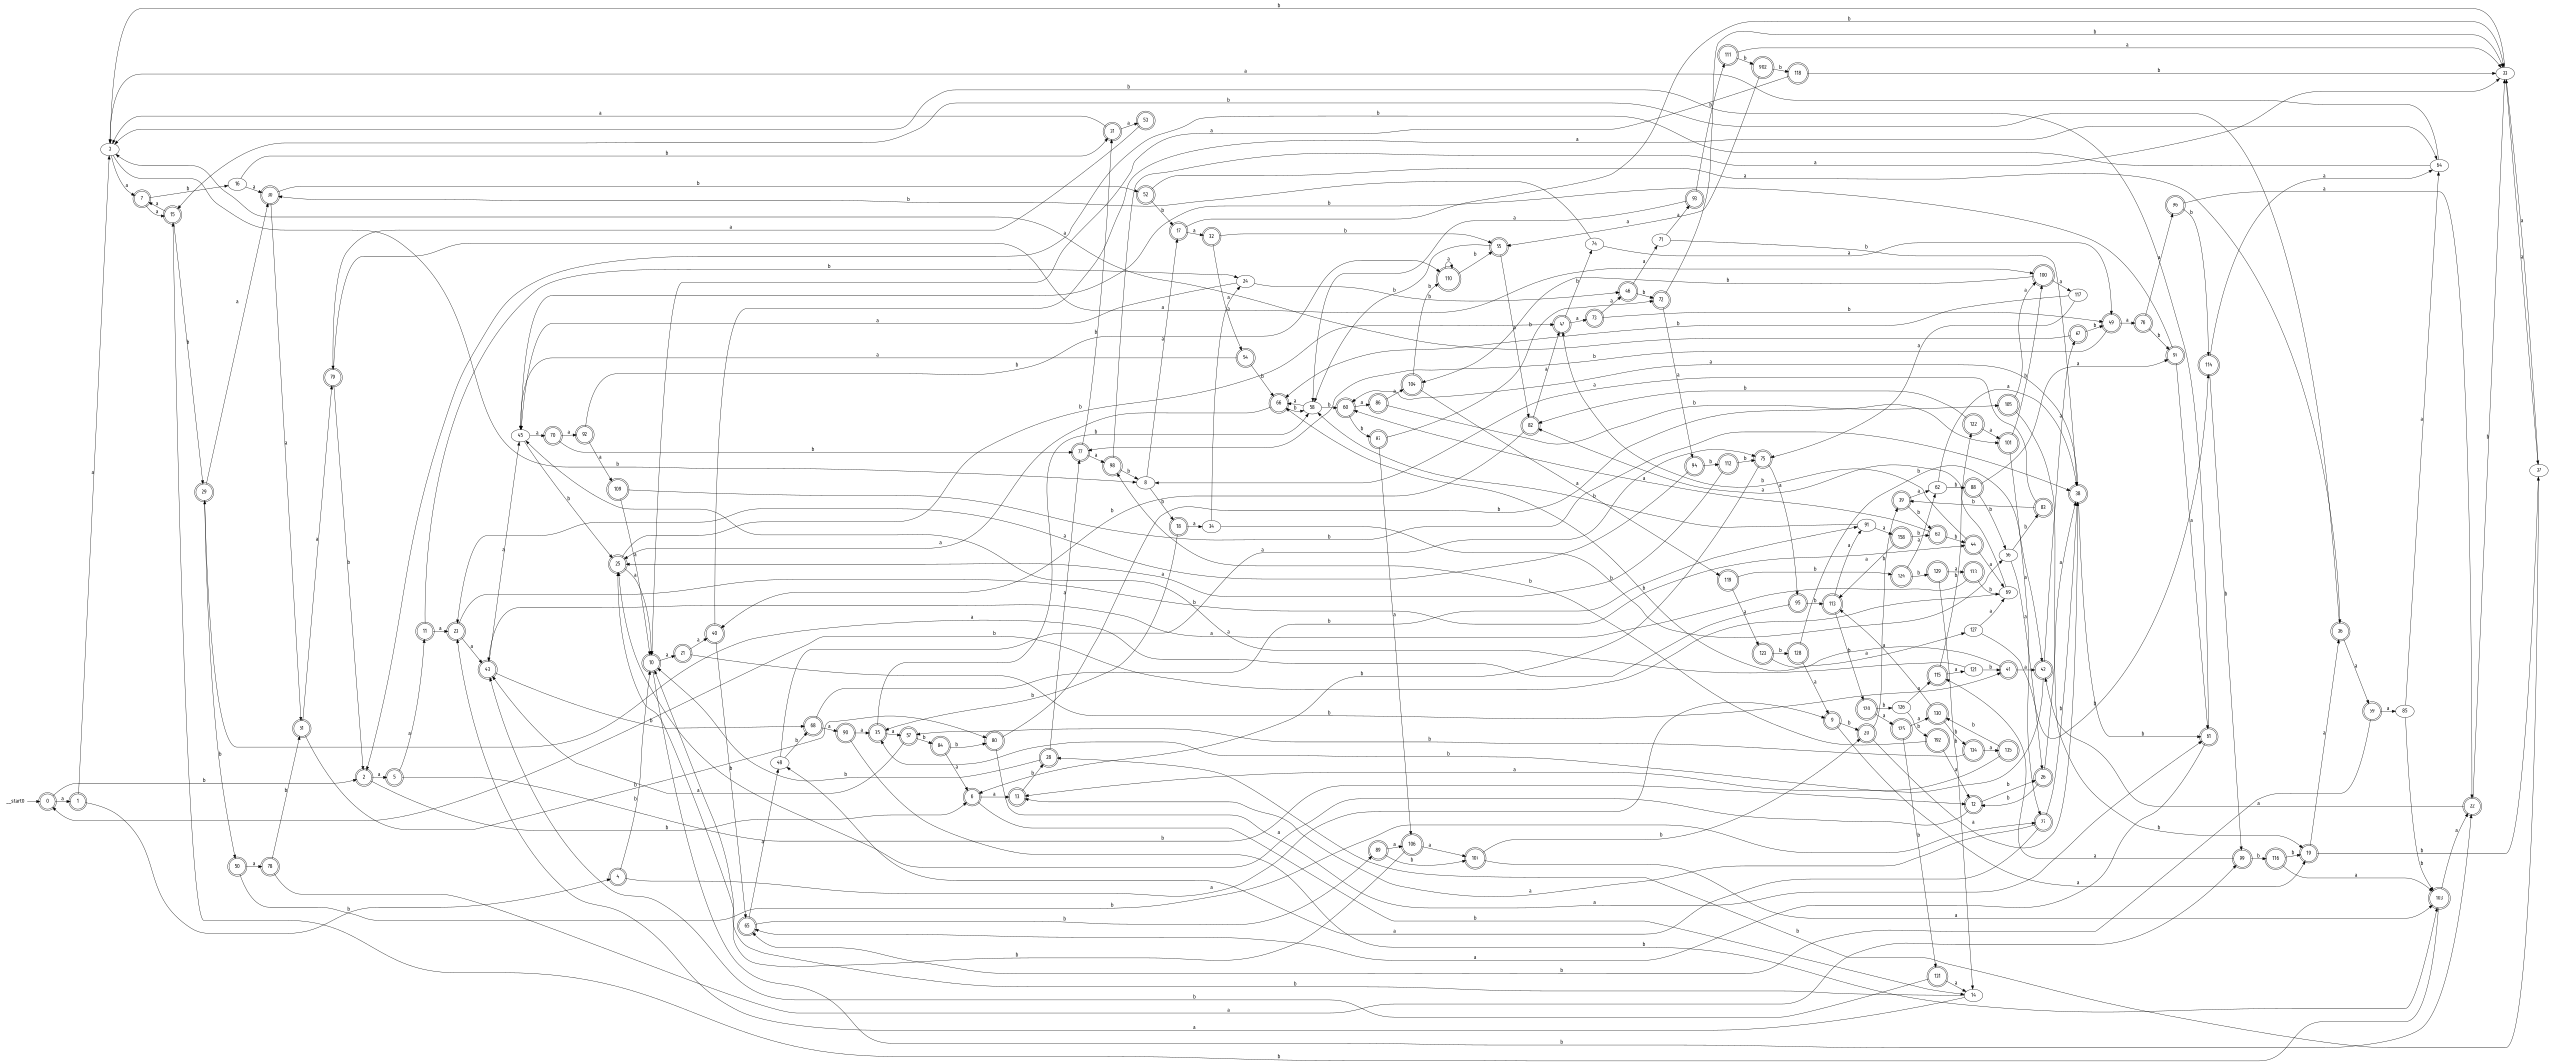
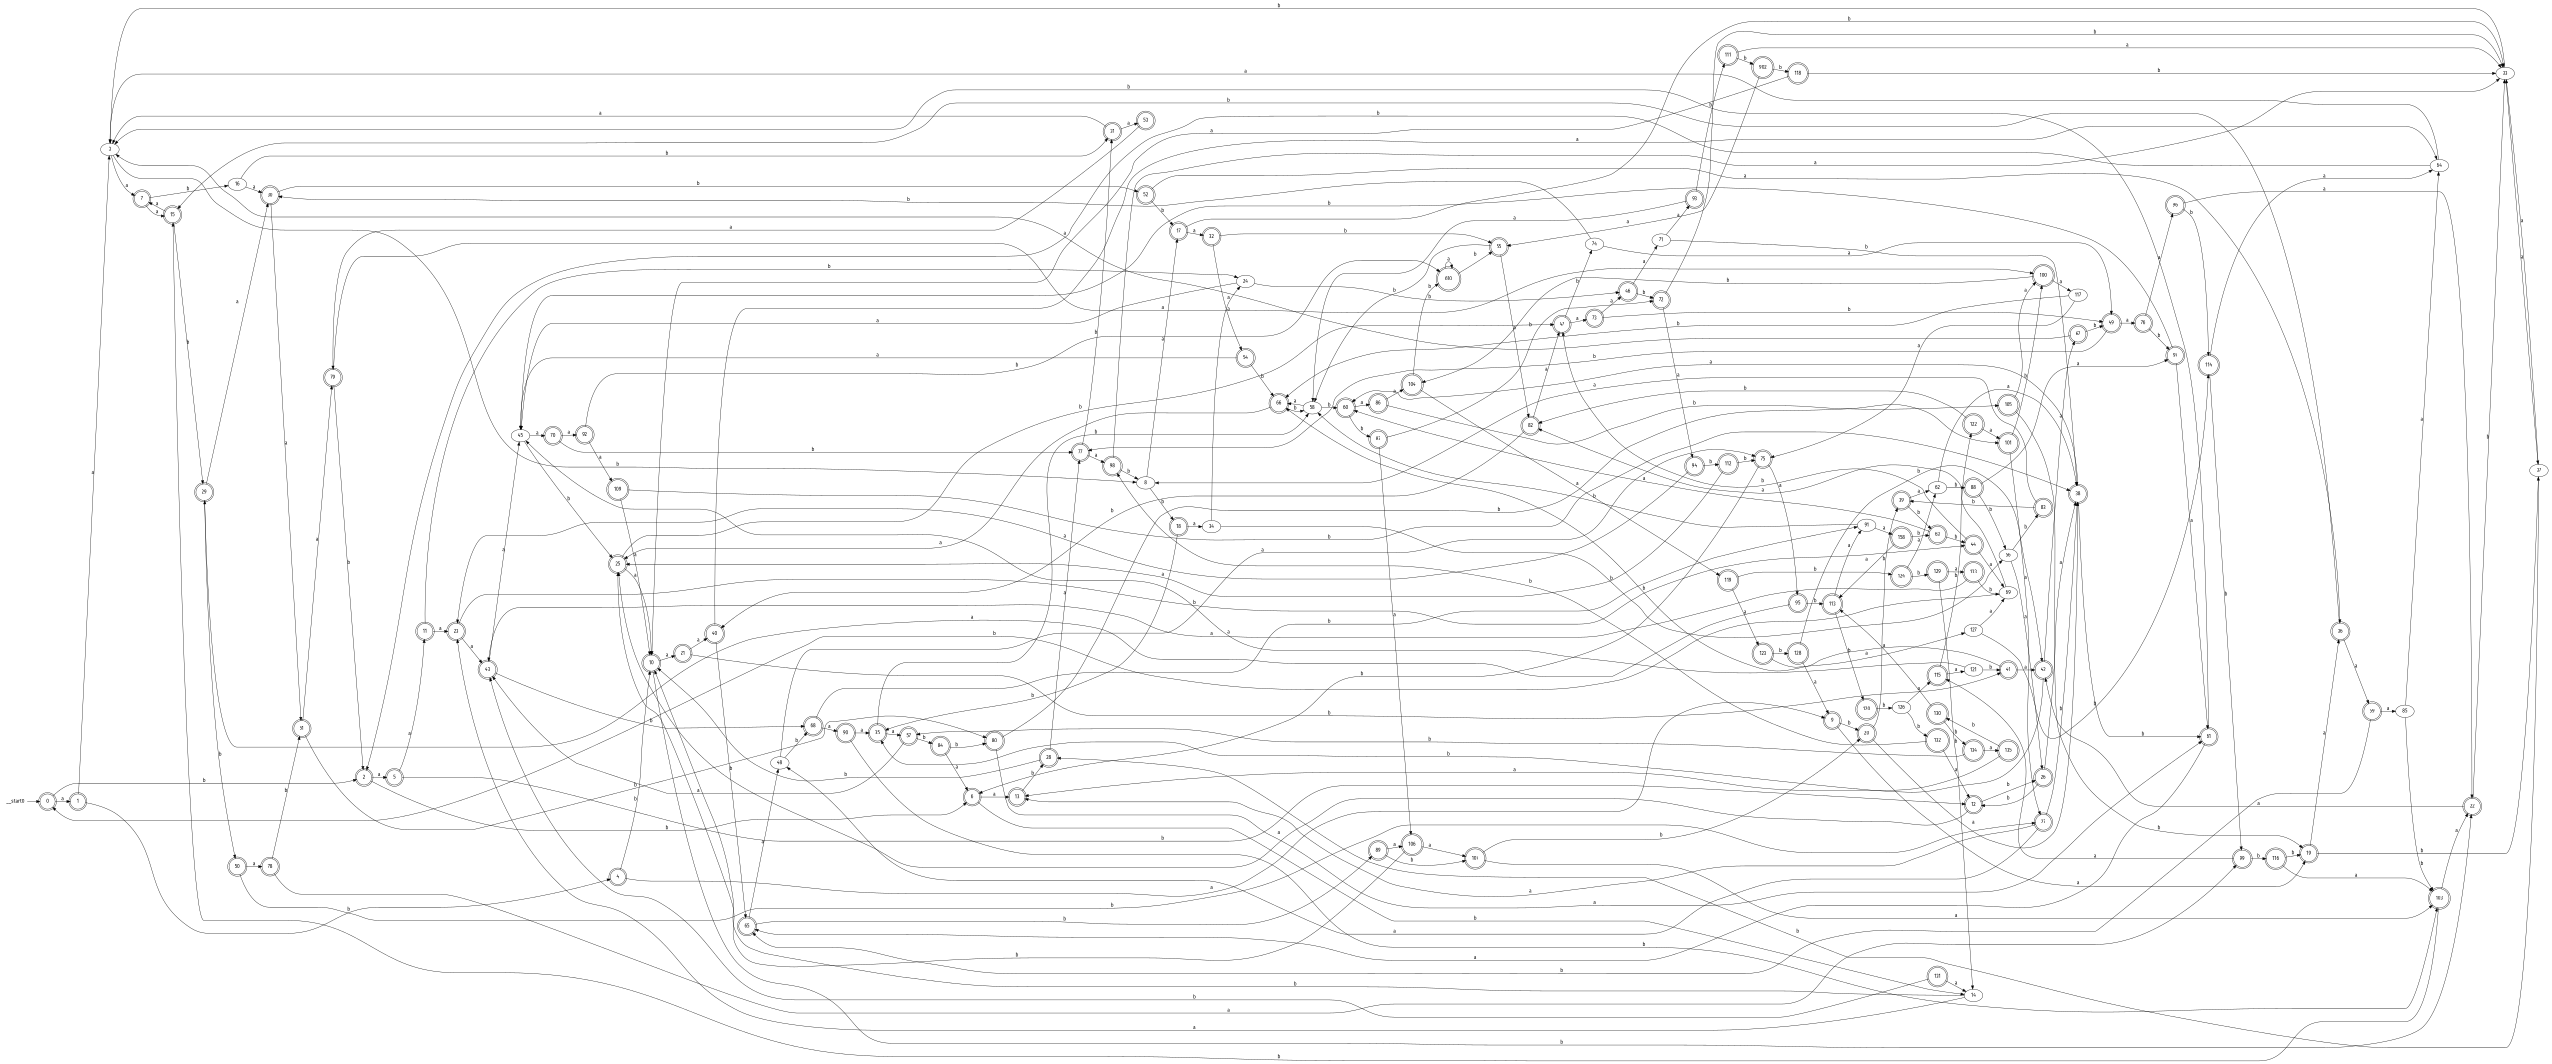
(1449, 279) -> (1449, 279)
(1901, 729) -> none
(1937, 741) -> (1937, 741)
